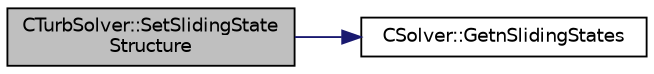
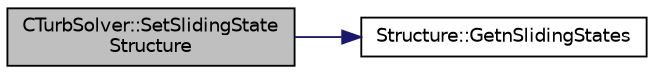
(504, 37) -> (504, 37)
